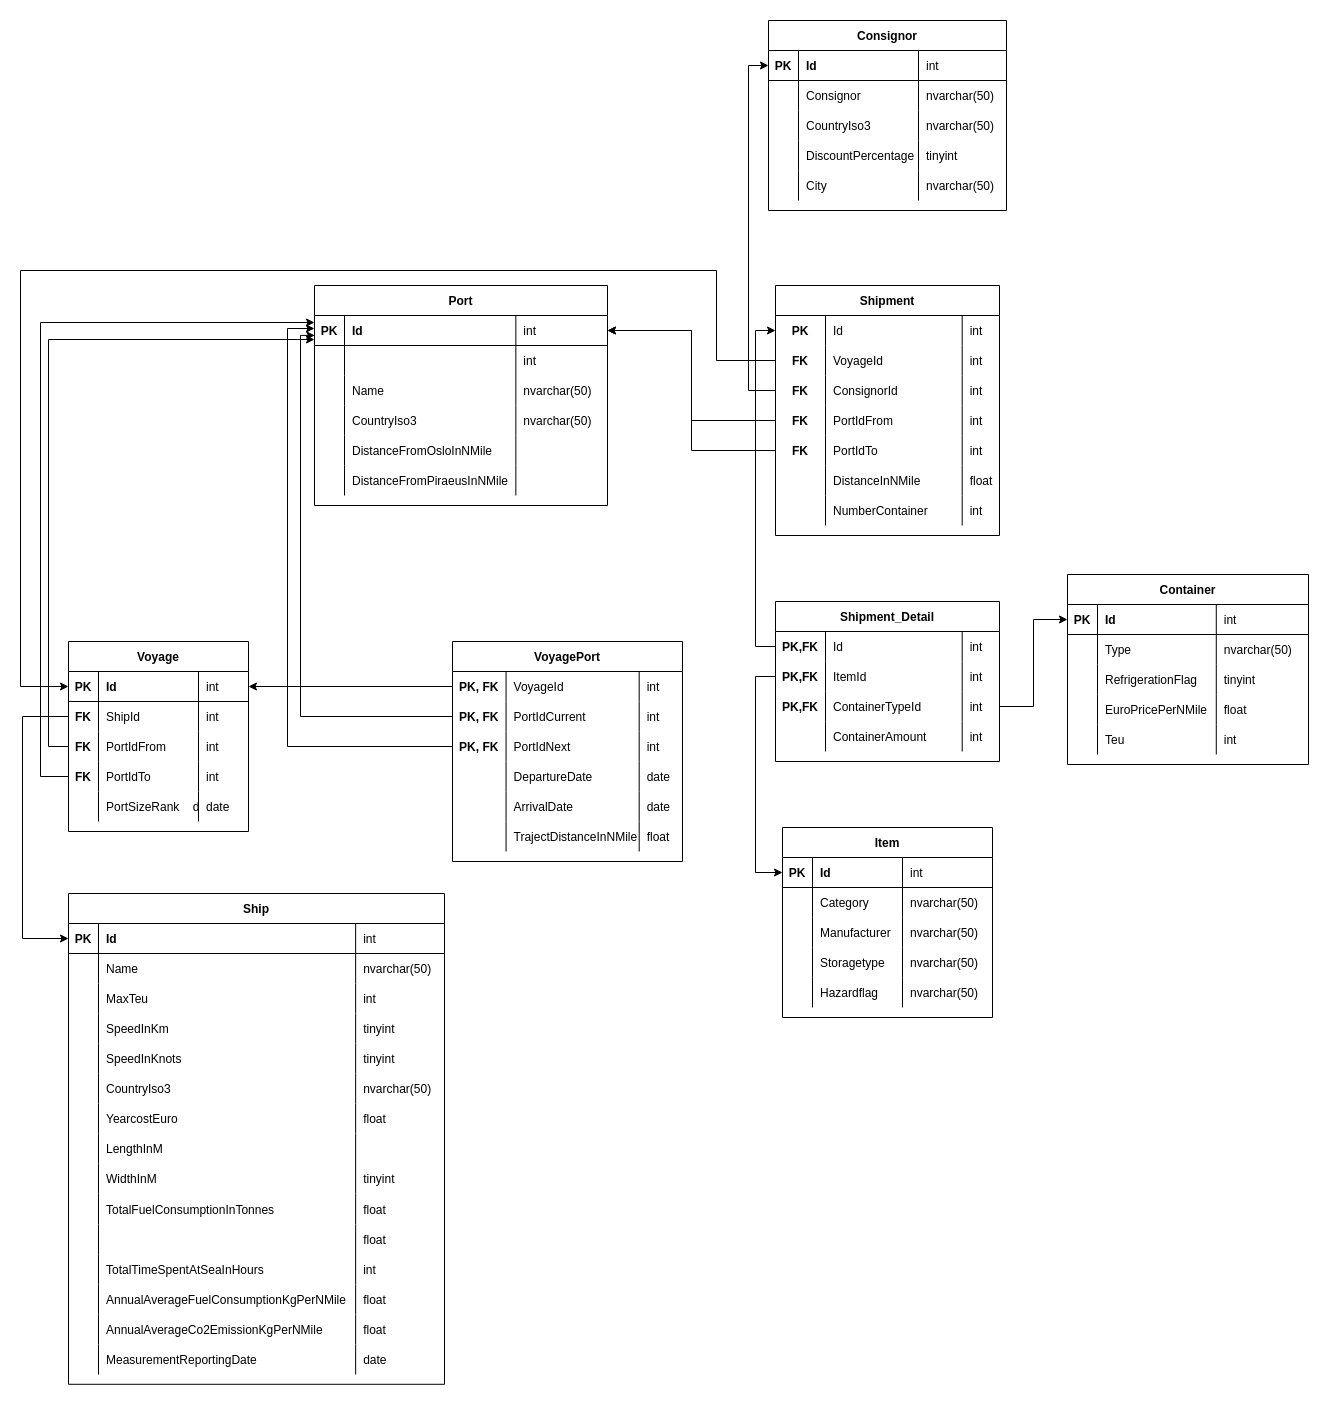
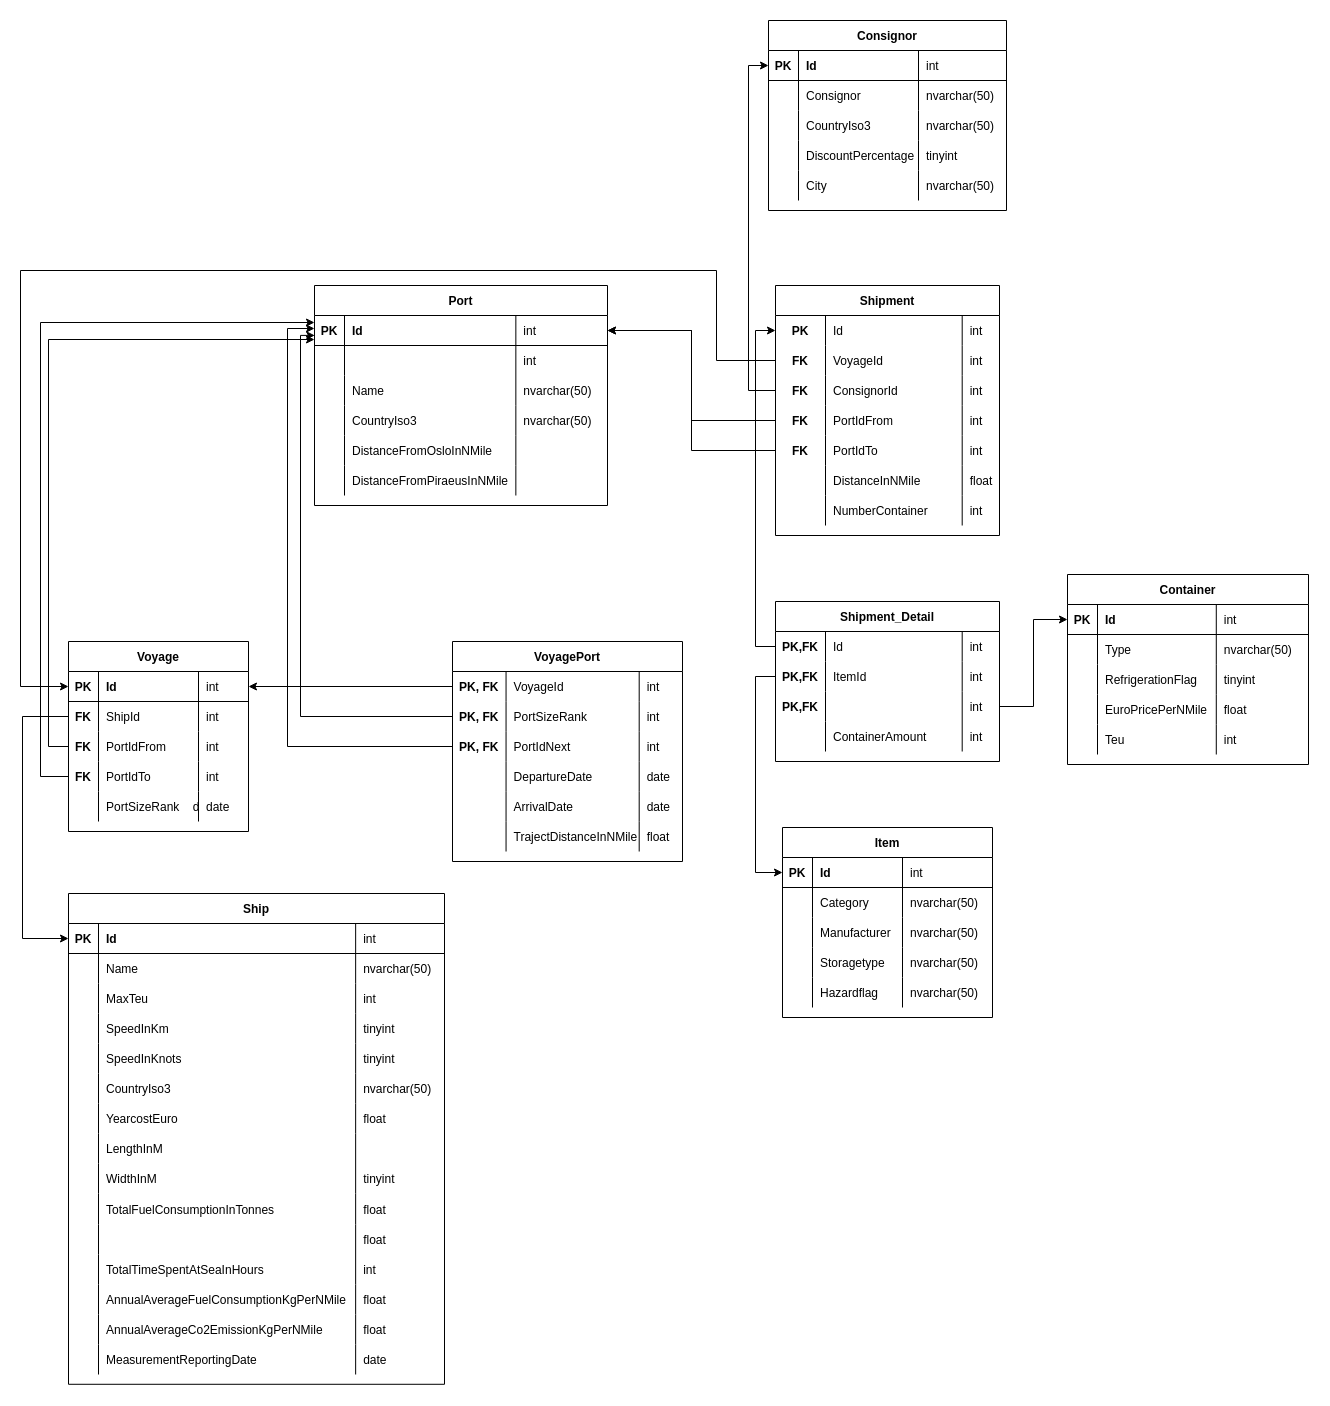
(894, 707) -> none
(557, 717) -> (552, 717)
